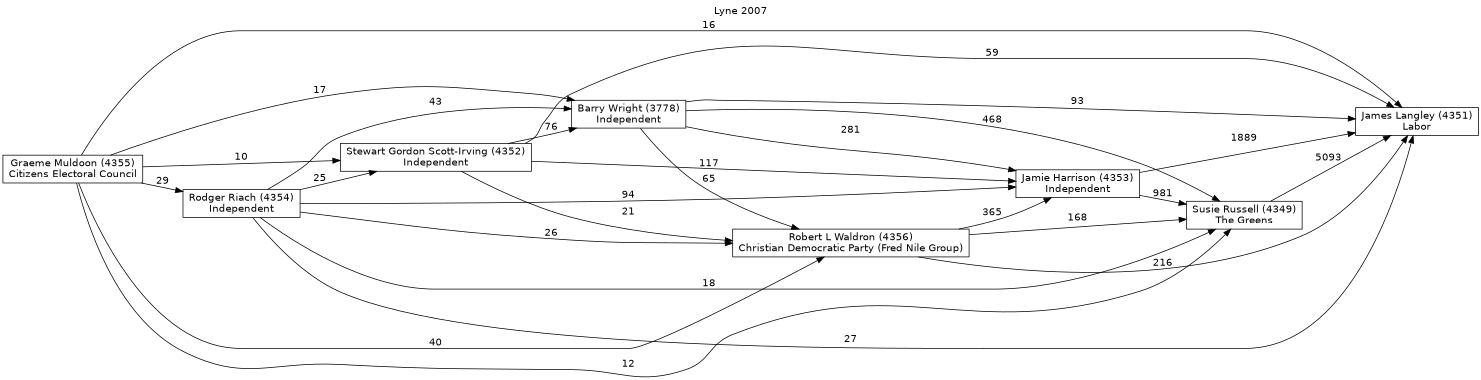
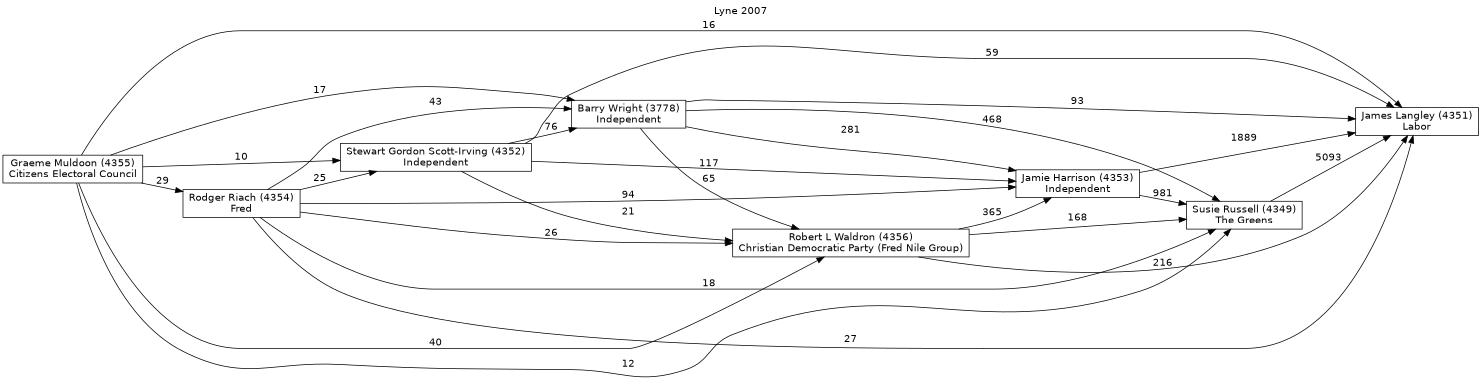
(242, 203) -> (242, 203)
